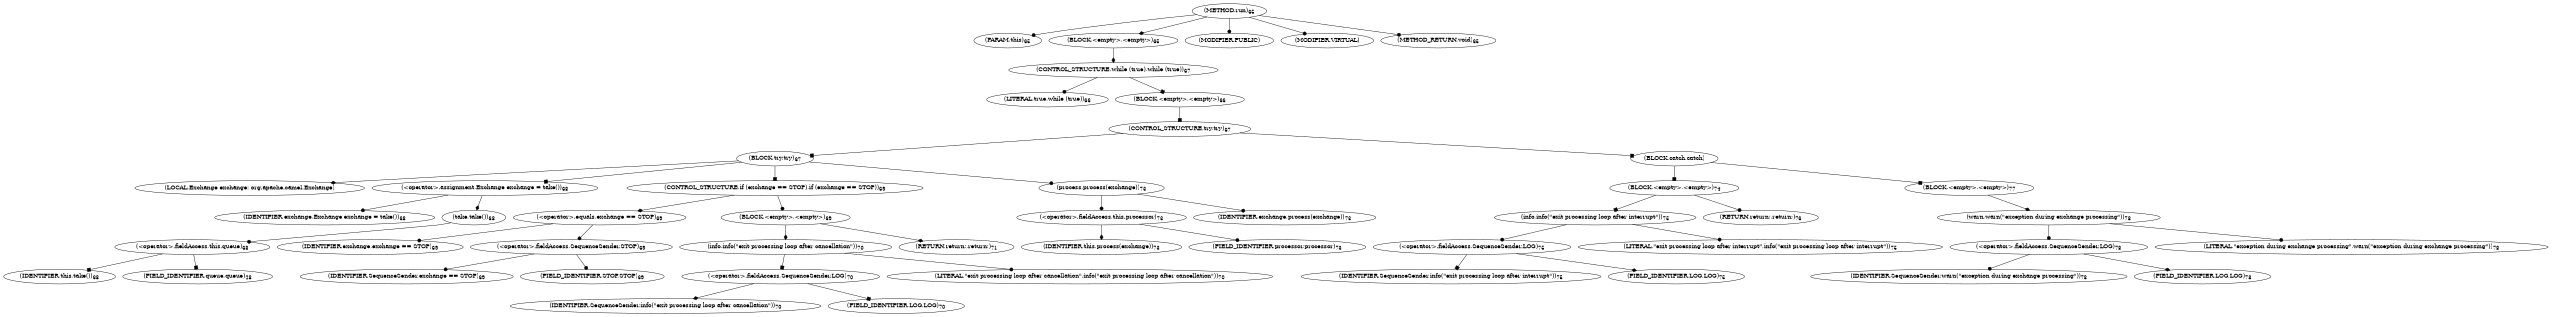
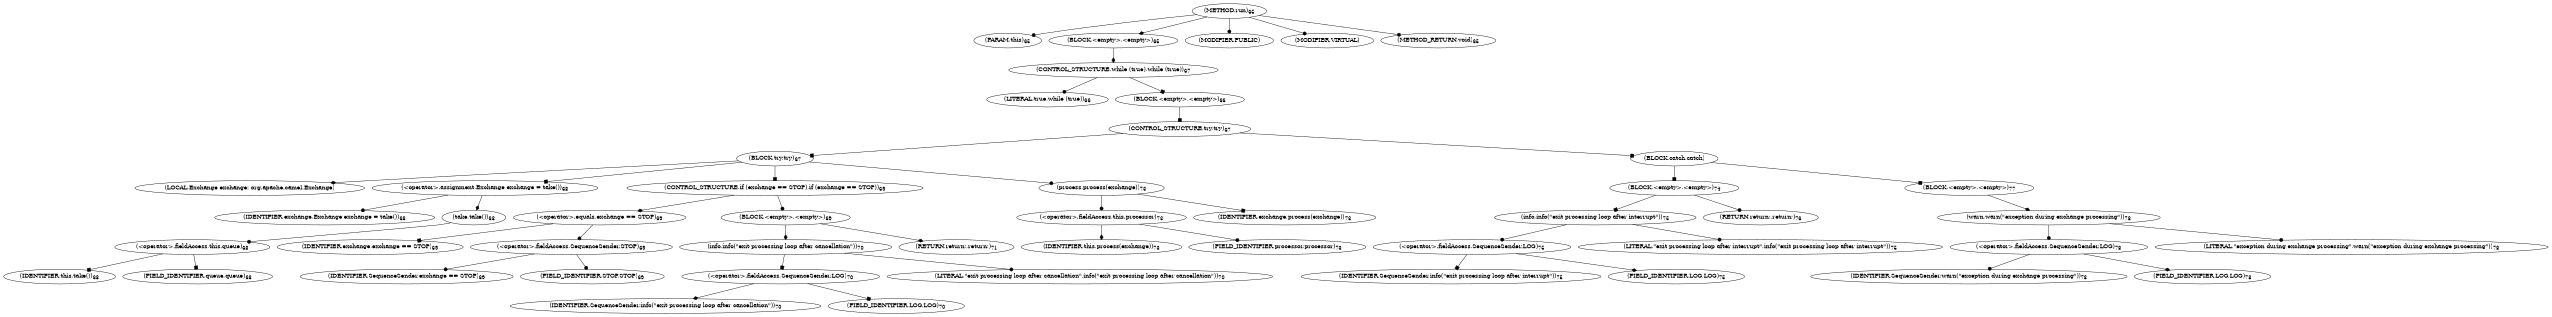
(1189, 202) -> (1189, 202)
(487, 232) -> (487, 232)
(249, 276) -> (249, 276)
